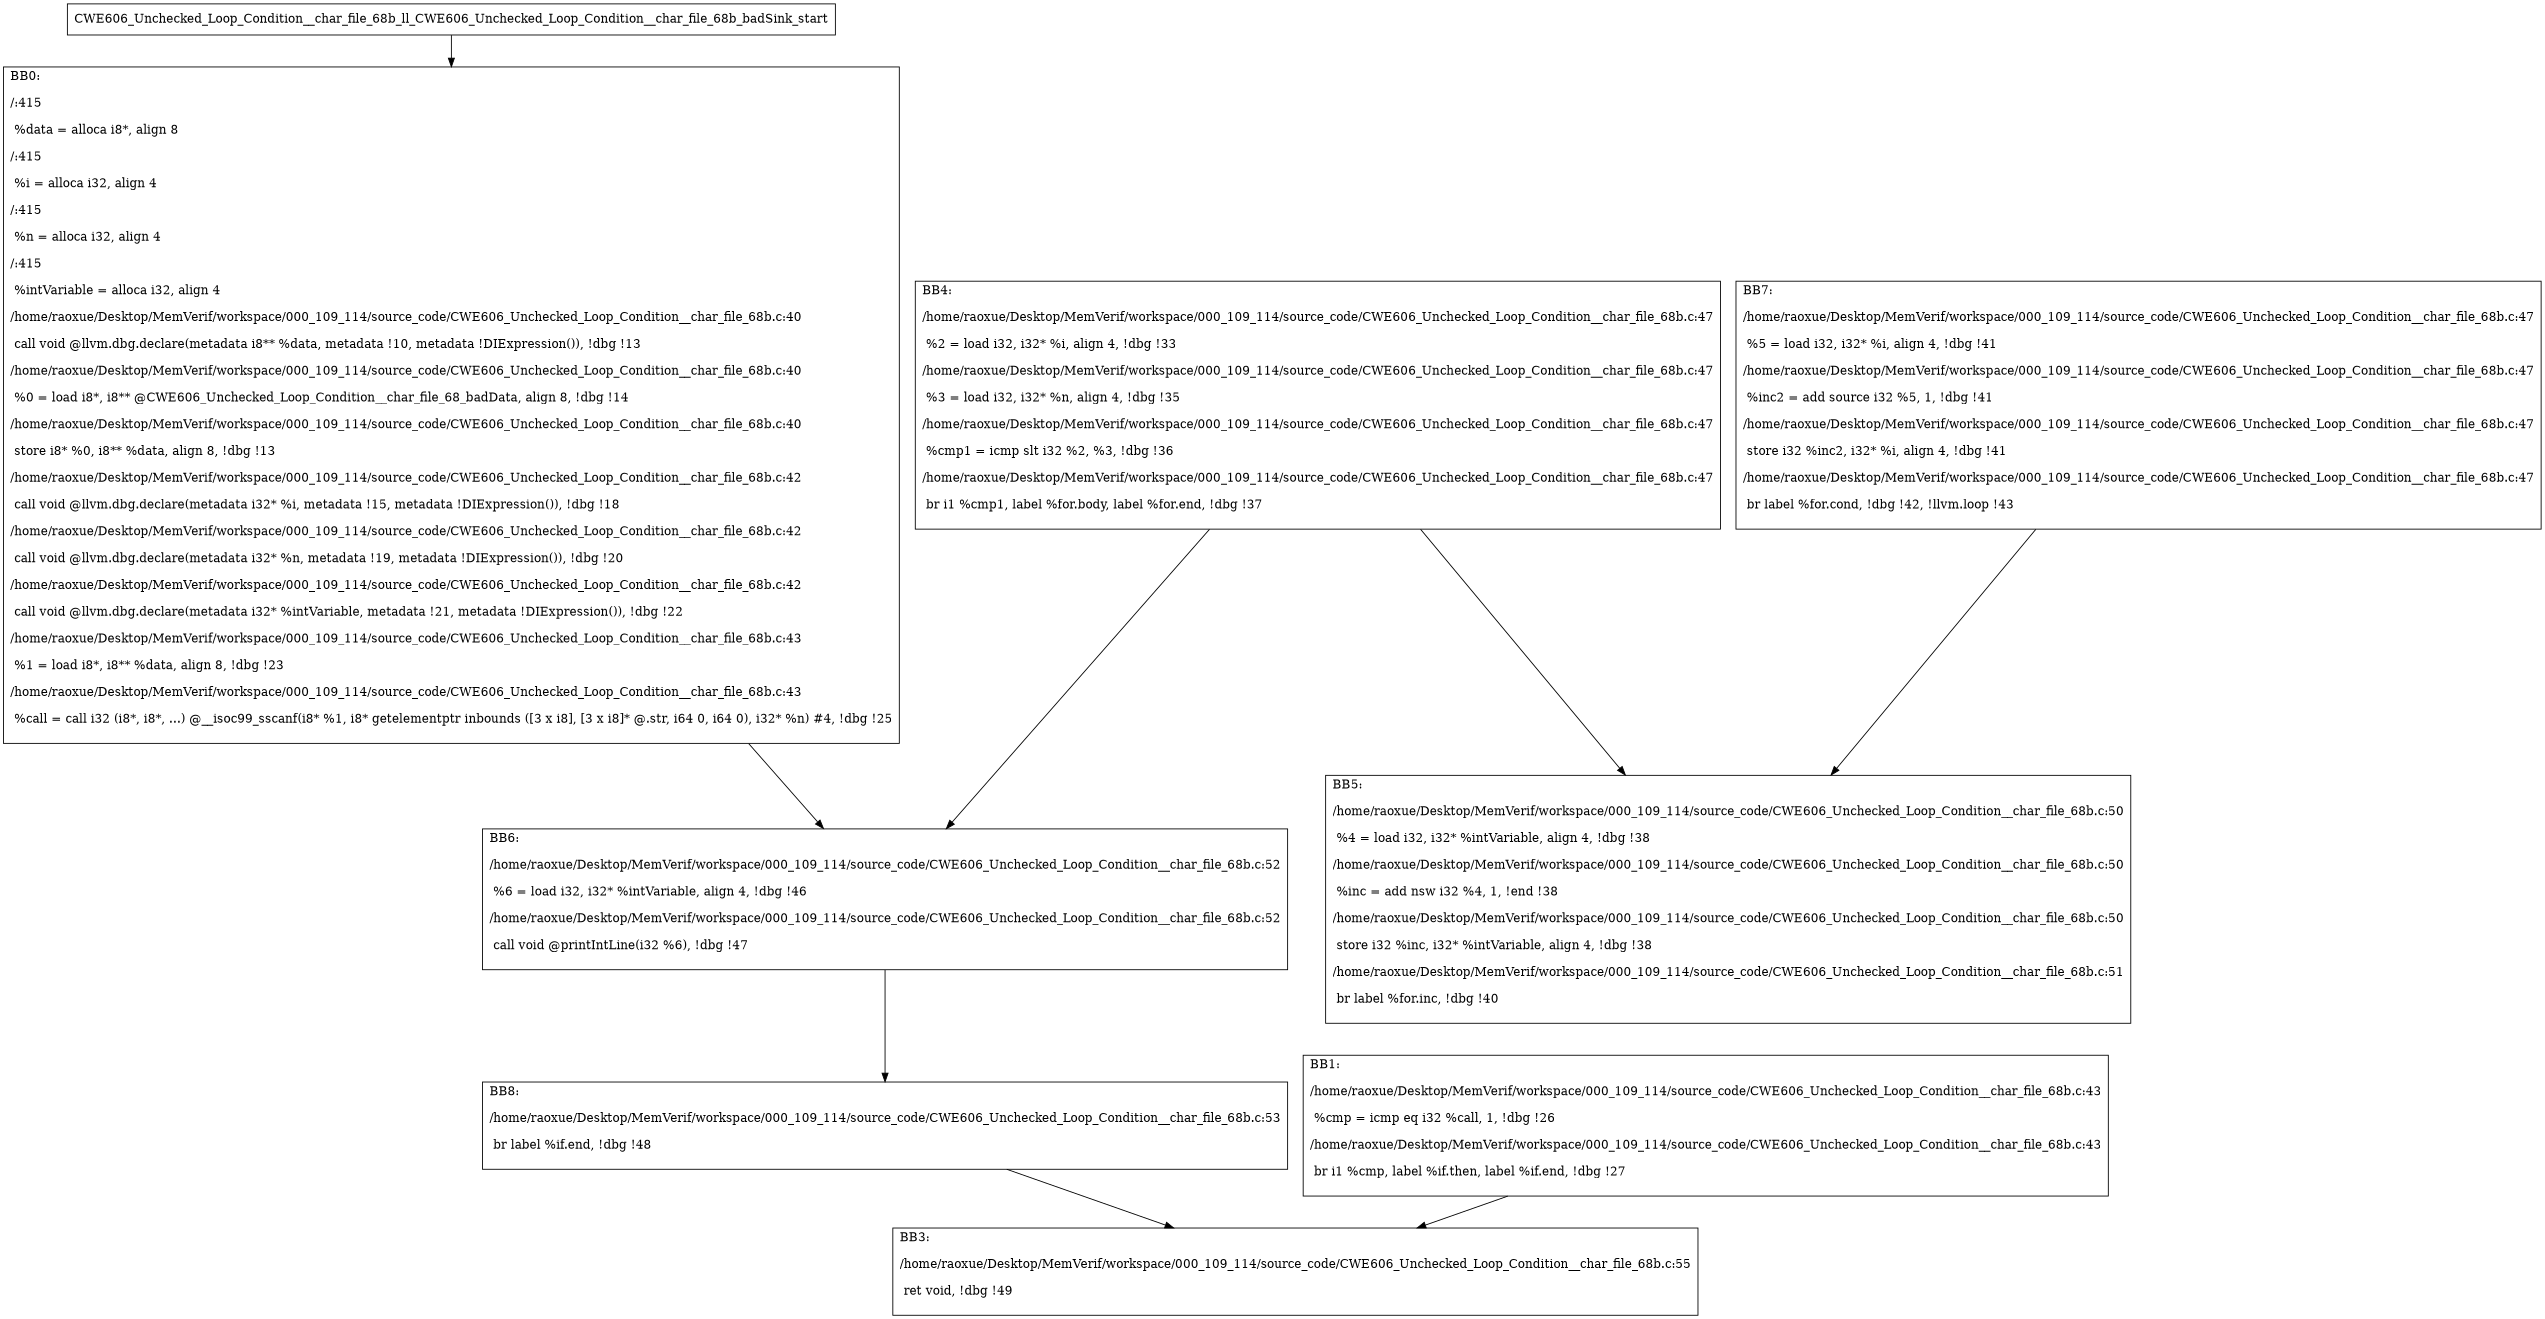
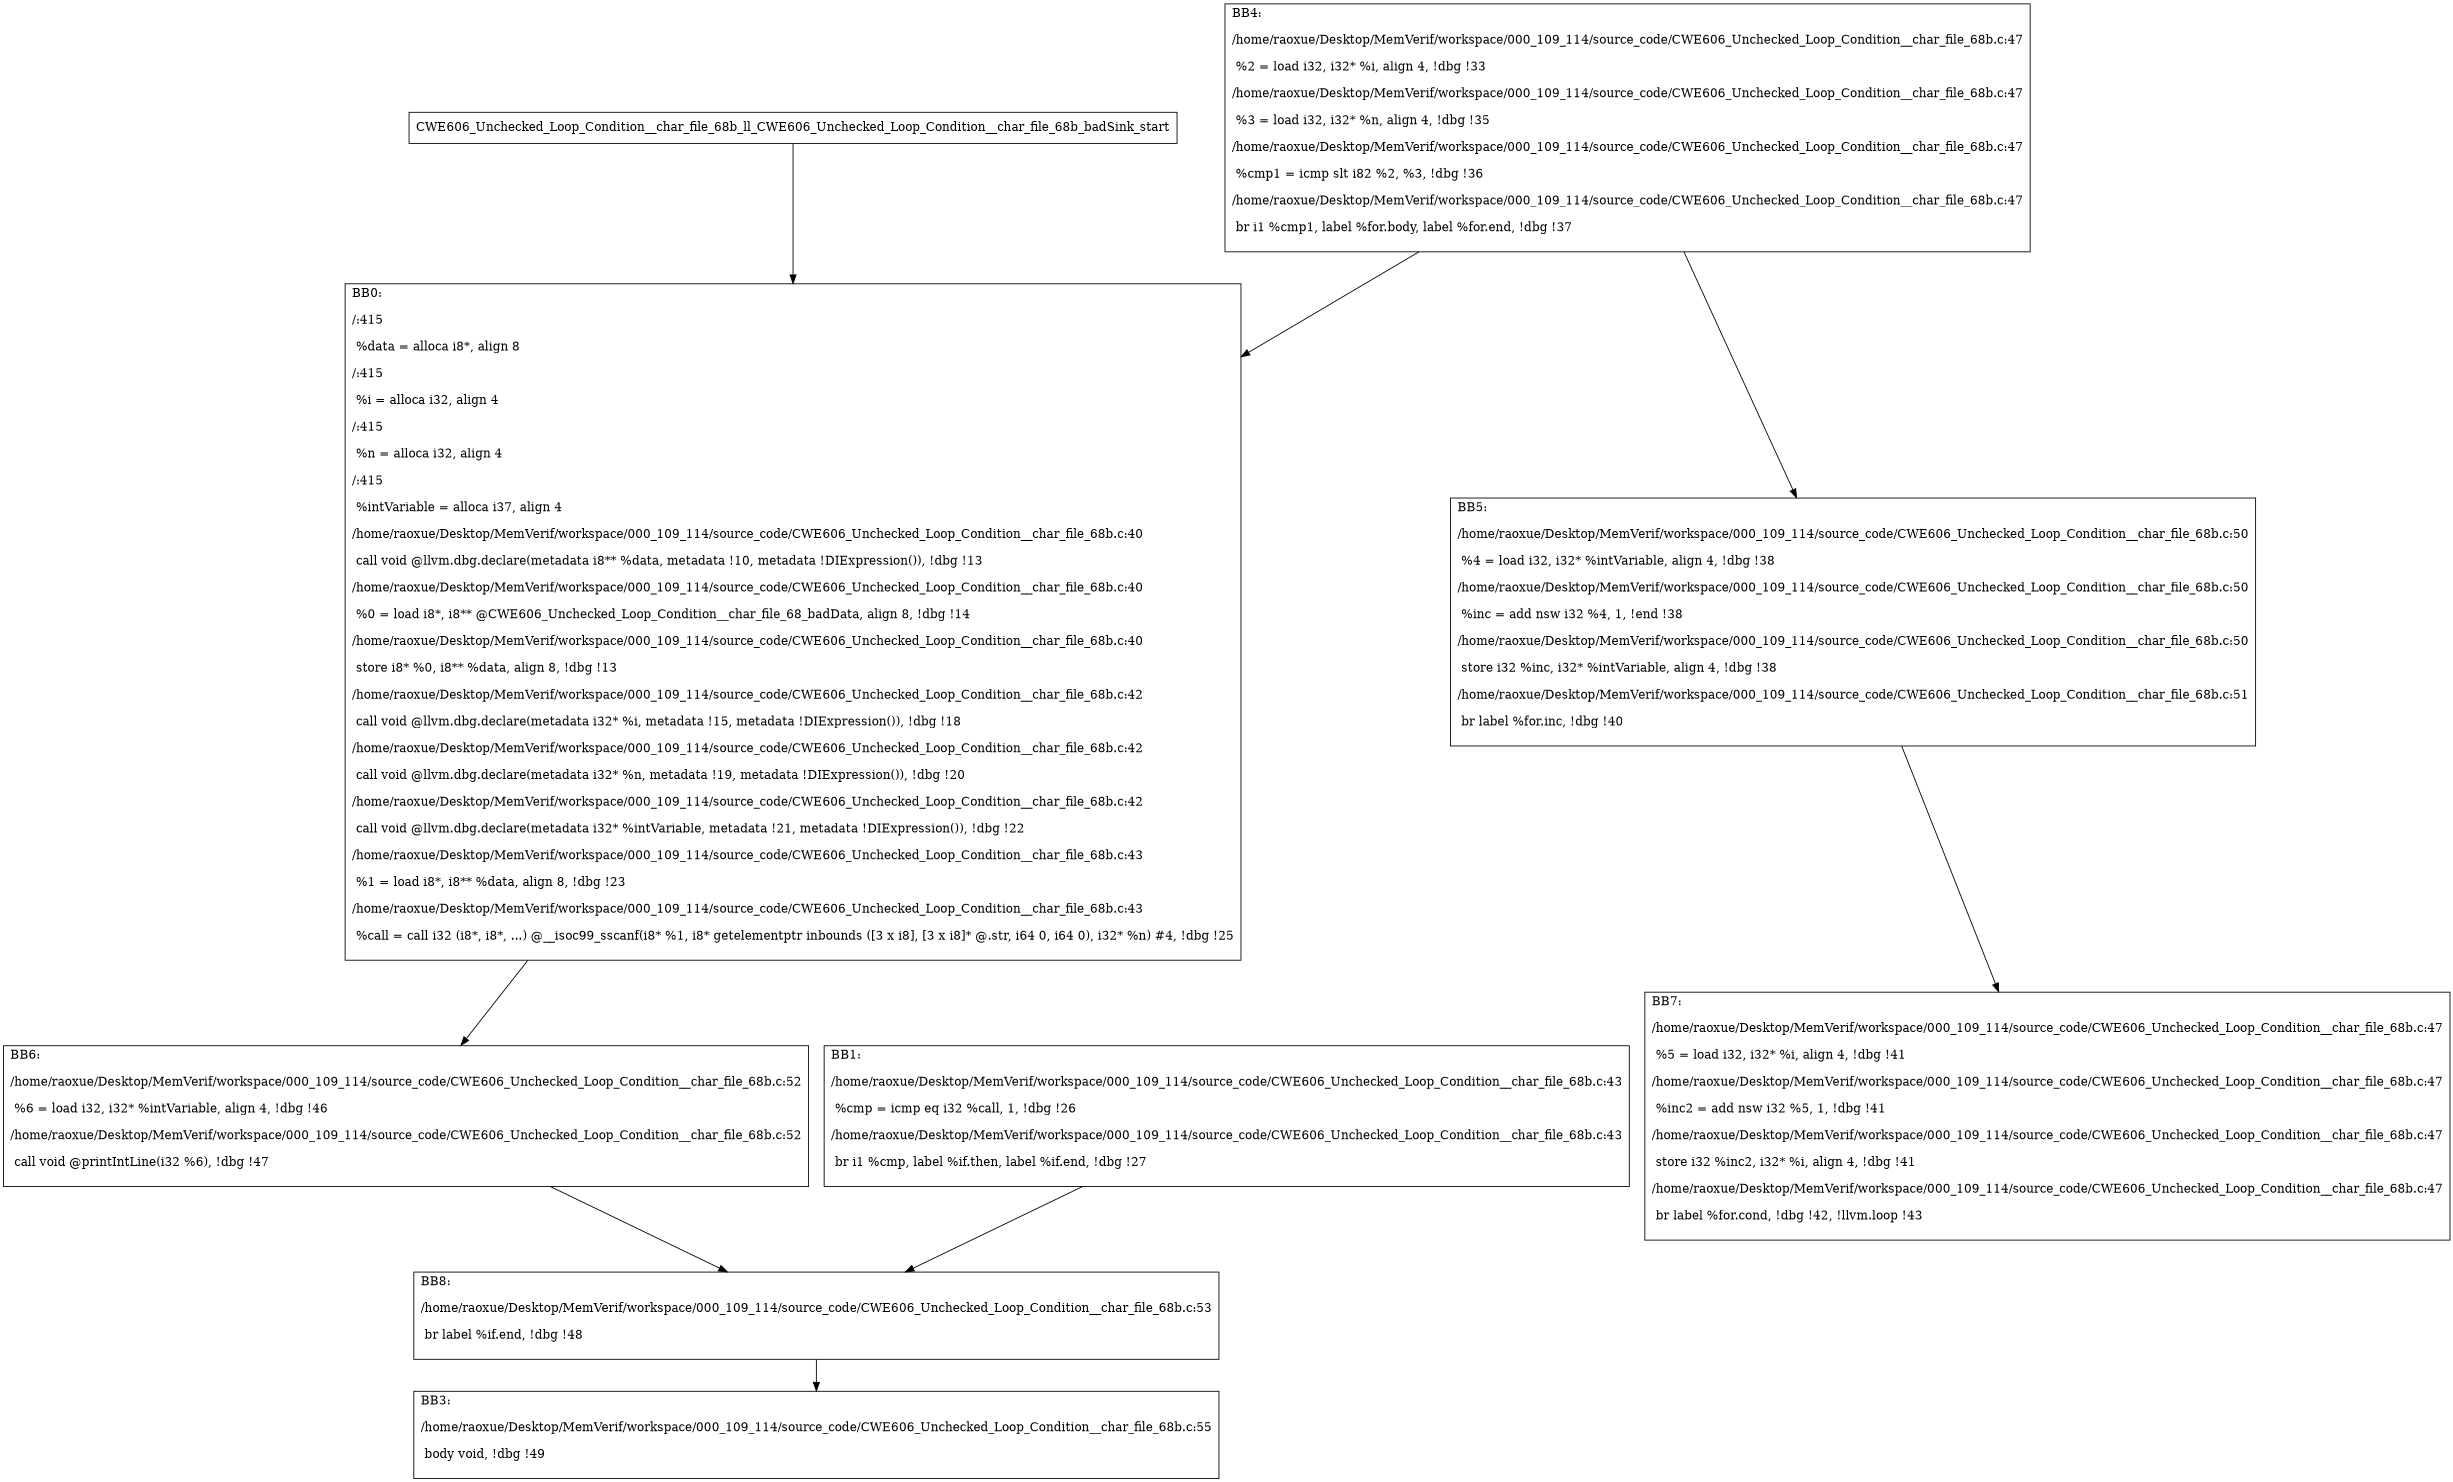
(116, 291) -> (457, 508)
(1868, 398) -> (1769, 1109)
(1048, 451) -> (1358, 174)
(1936, 649) -> (1949, 865)
(1081, 676) -> (1334, 302)
(1467, 1211) -> (998, 1227)
(956, 1291) -> (483, 1454)
